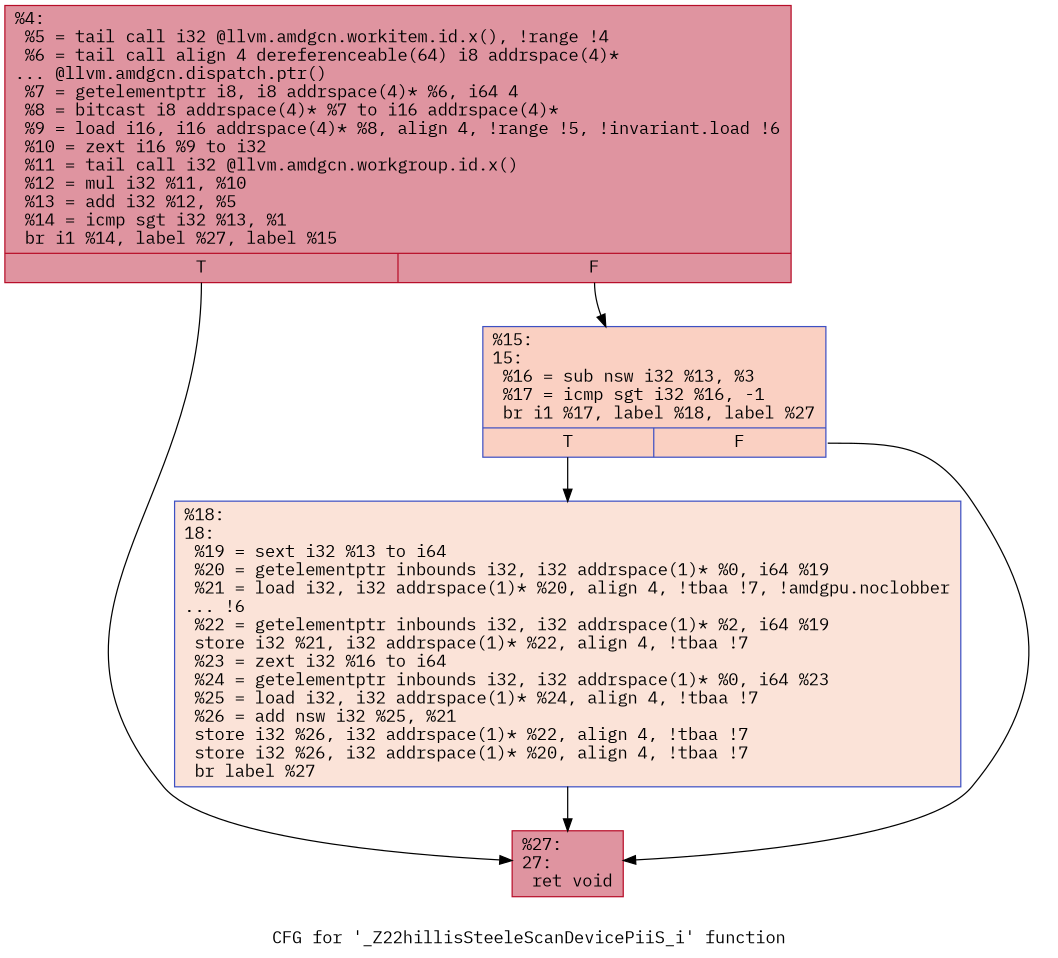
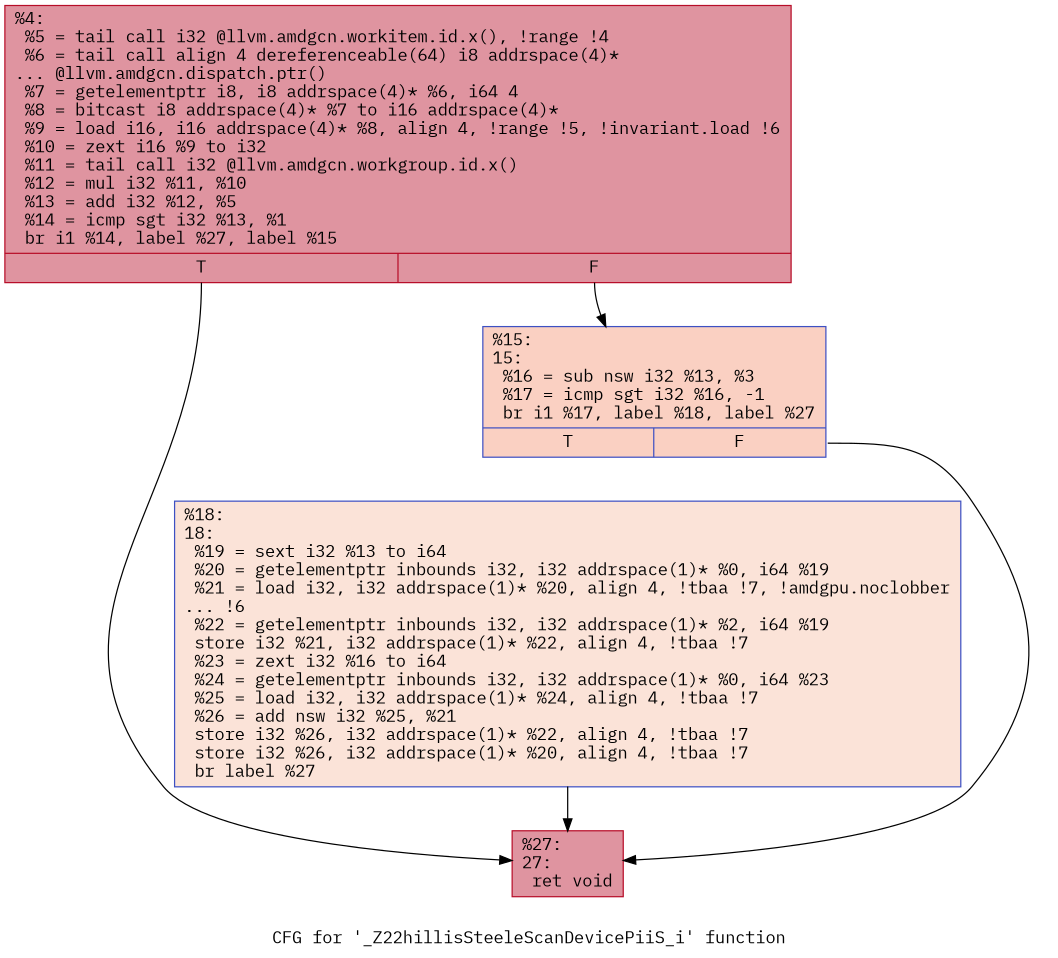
(568, 473) -> none
